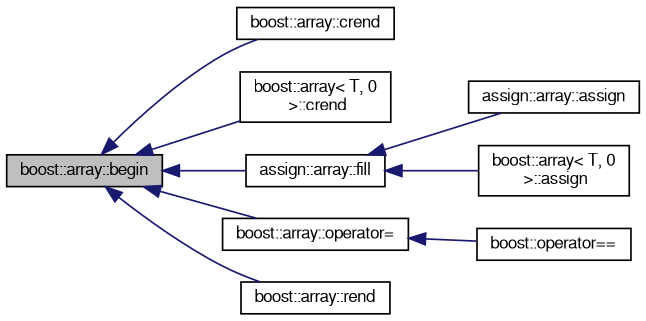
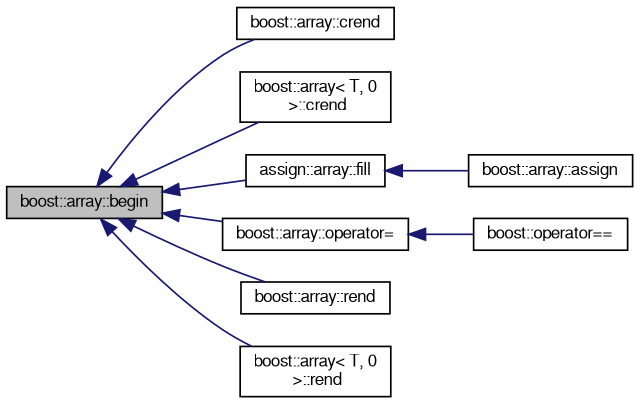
(554, 97) -> (551, 171)
(554, 171) -> none
none -> (315, 372)
